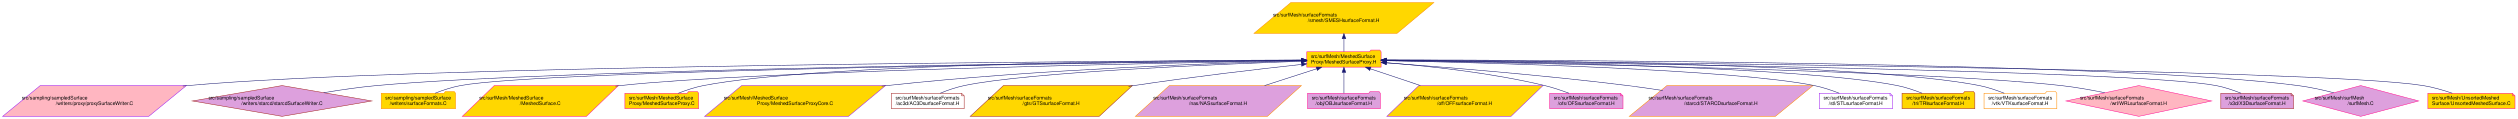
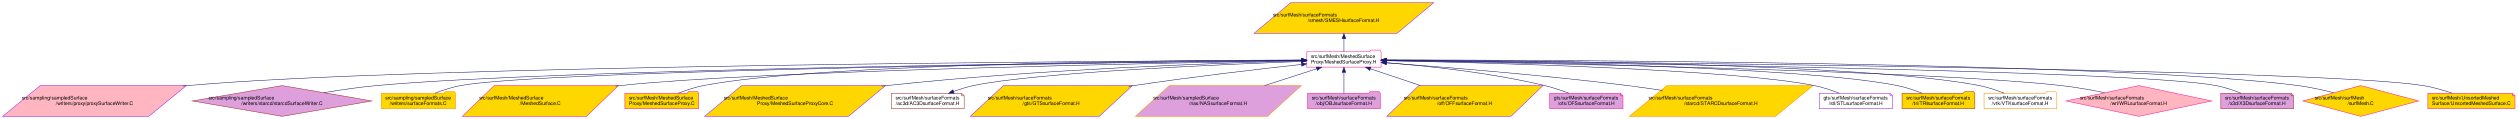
(1344, 18) -> (1344, 18)
(1344, 59) -> (1344, 59)
(1047, 75) -> (1076, 74)
(1051, 101) -> (1051, 101)
(1218, 101) -> (1218, 101)
(1586, 101) -> (1586, 101)
(1721, 101) -> (1721, 101)
(1856, 101) -> (1856, 101)
(2361, 101) -> (2361, 101)
